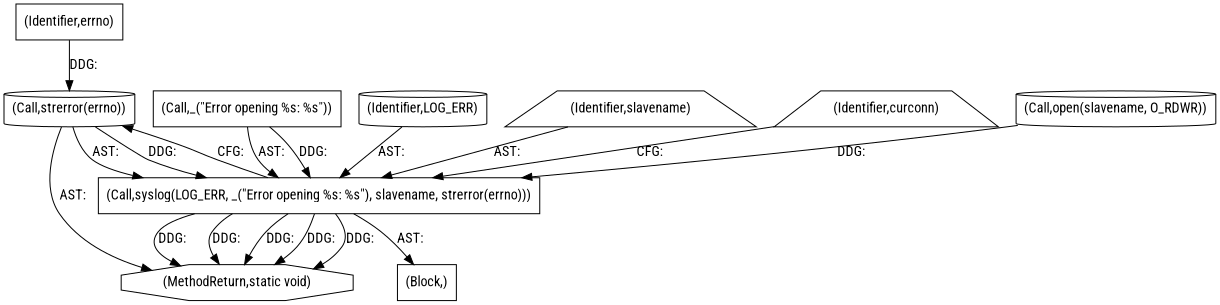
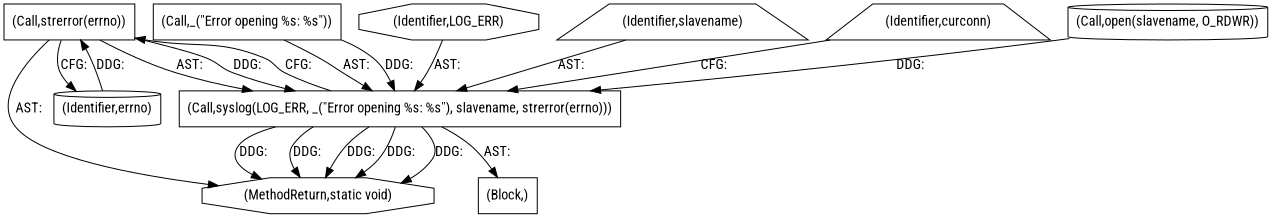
(69, 22) -> (107, 109)
none -> (58, 64)
(69, 109) -> (69, 22)
(423, 109) -> (449, 22)
